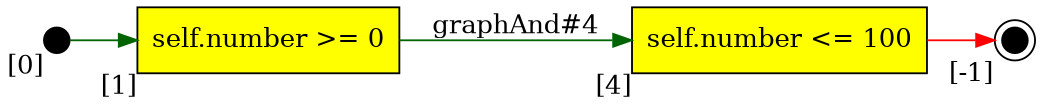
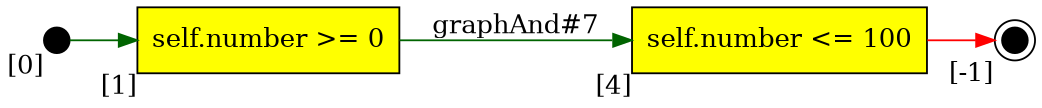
(516, 27) -> (516, 27)
